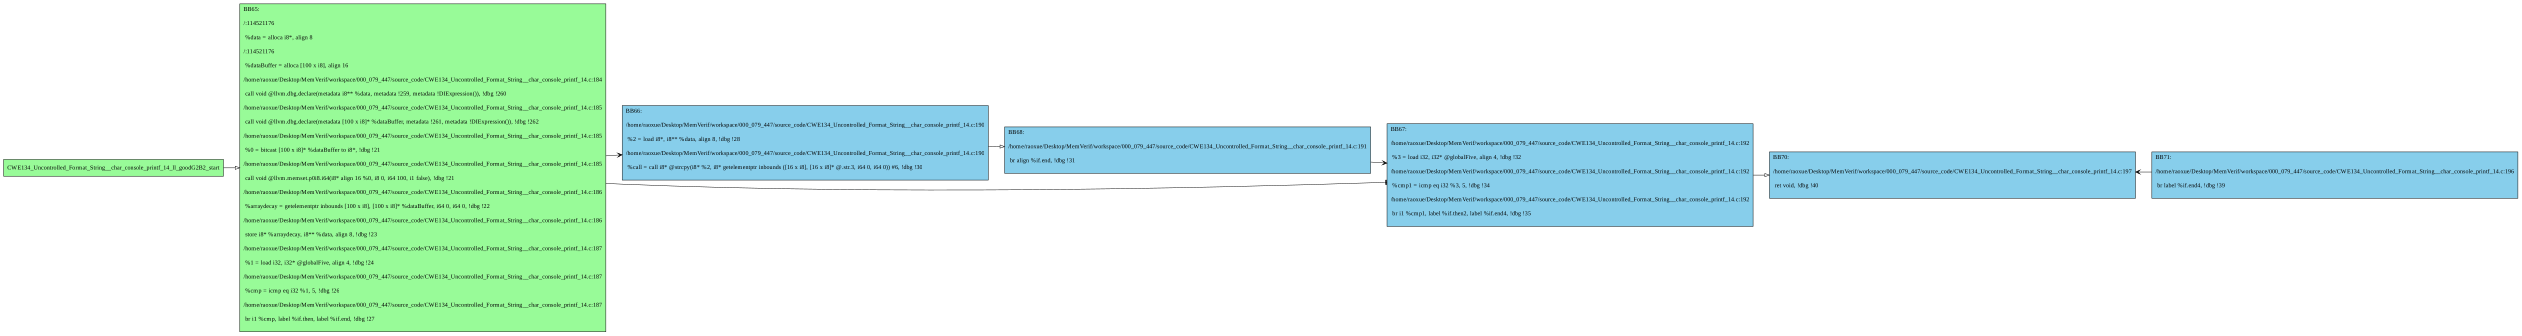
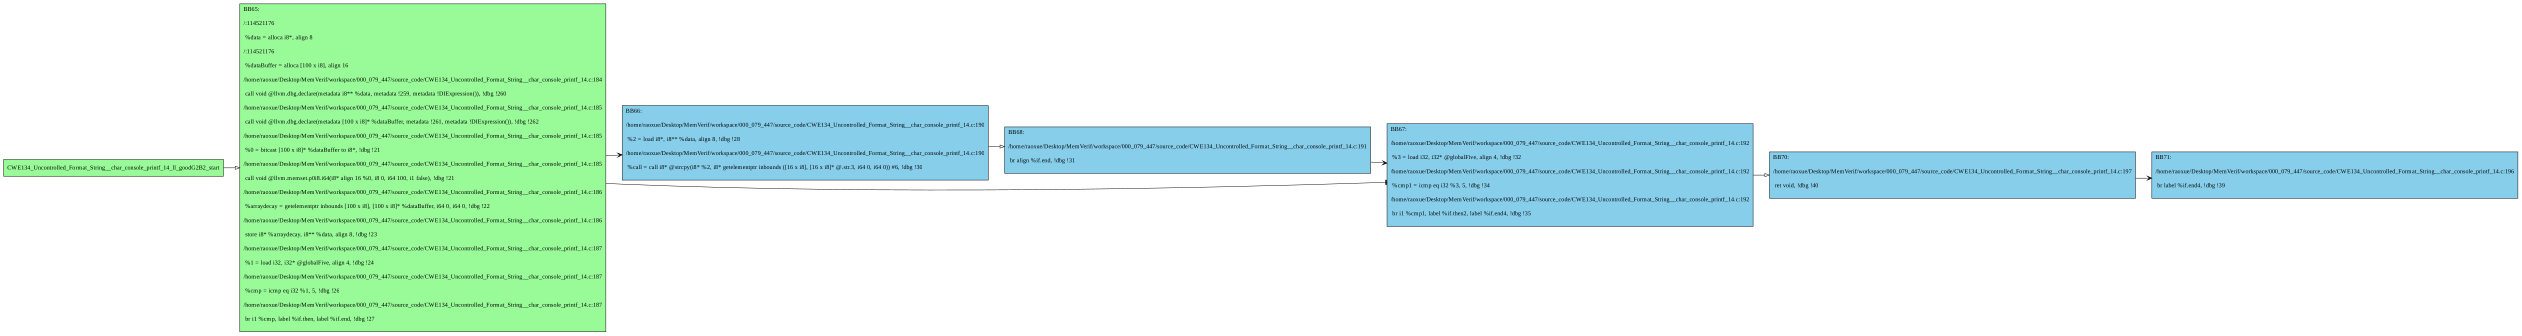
(2146, 172) -> (2141, 178)
